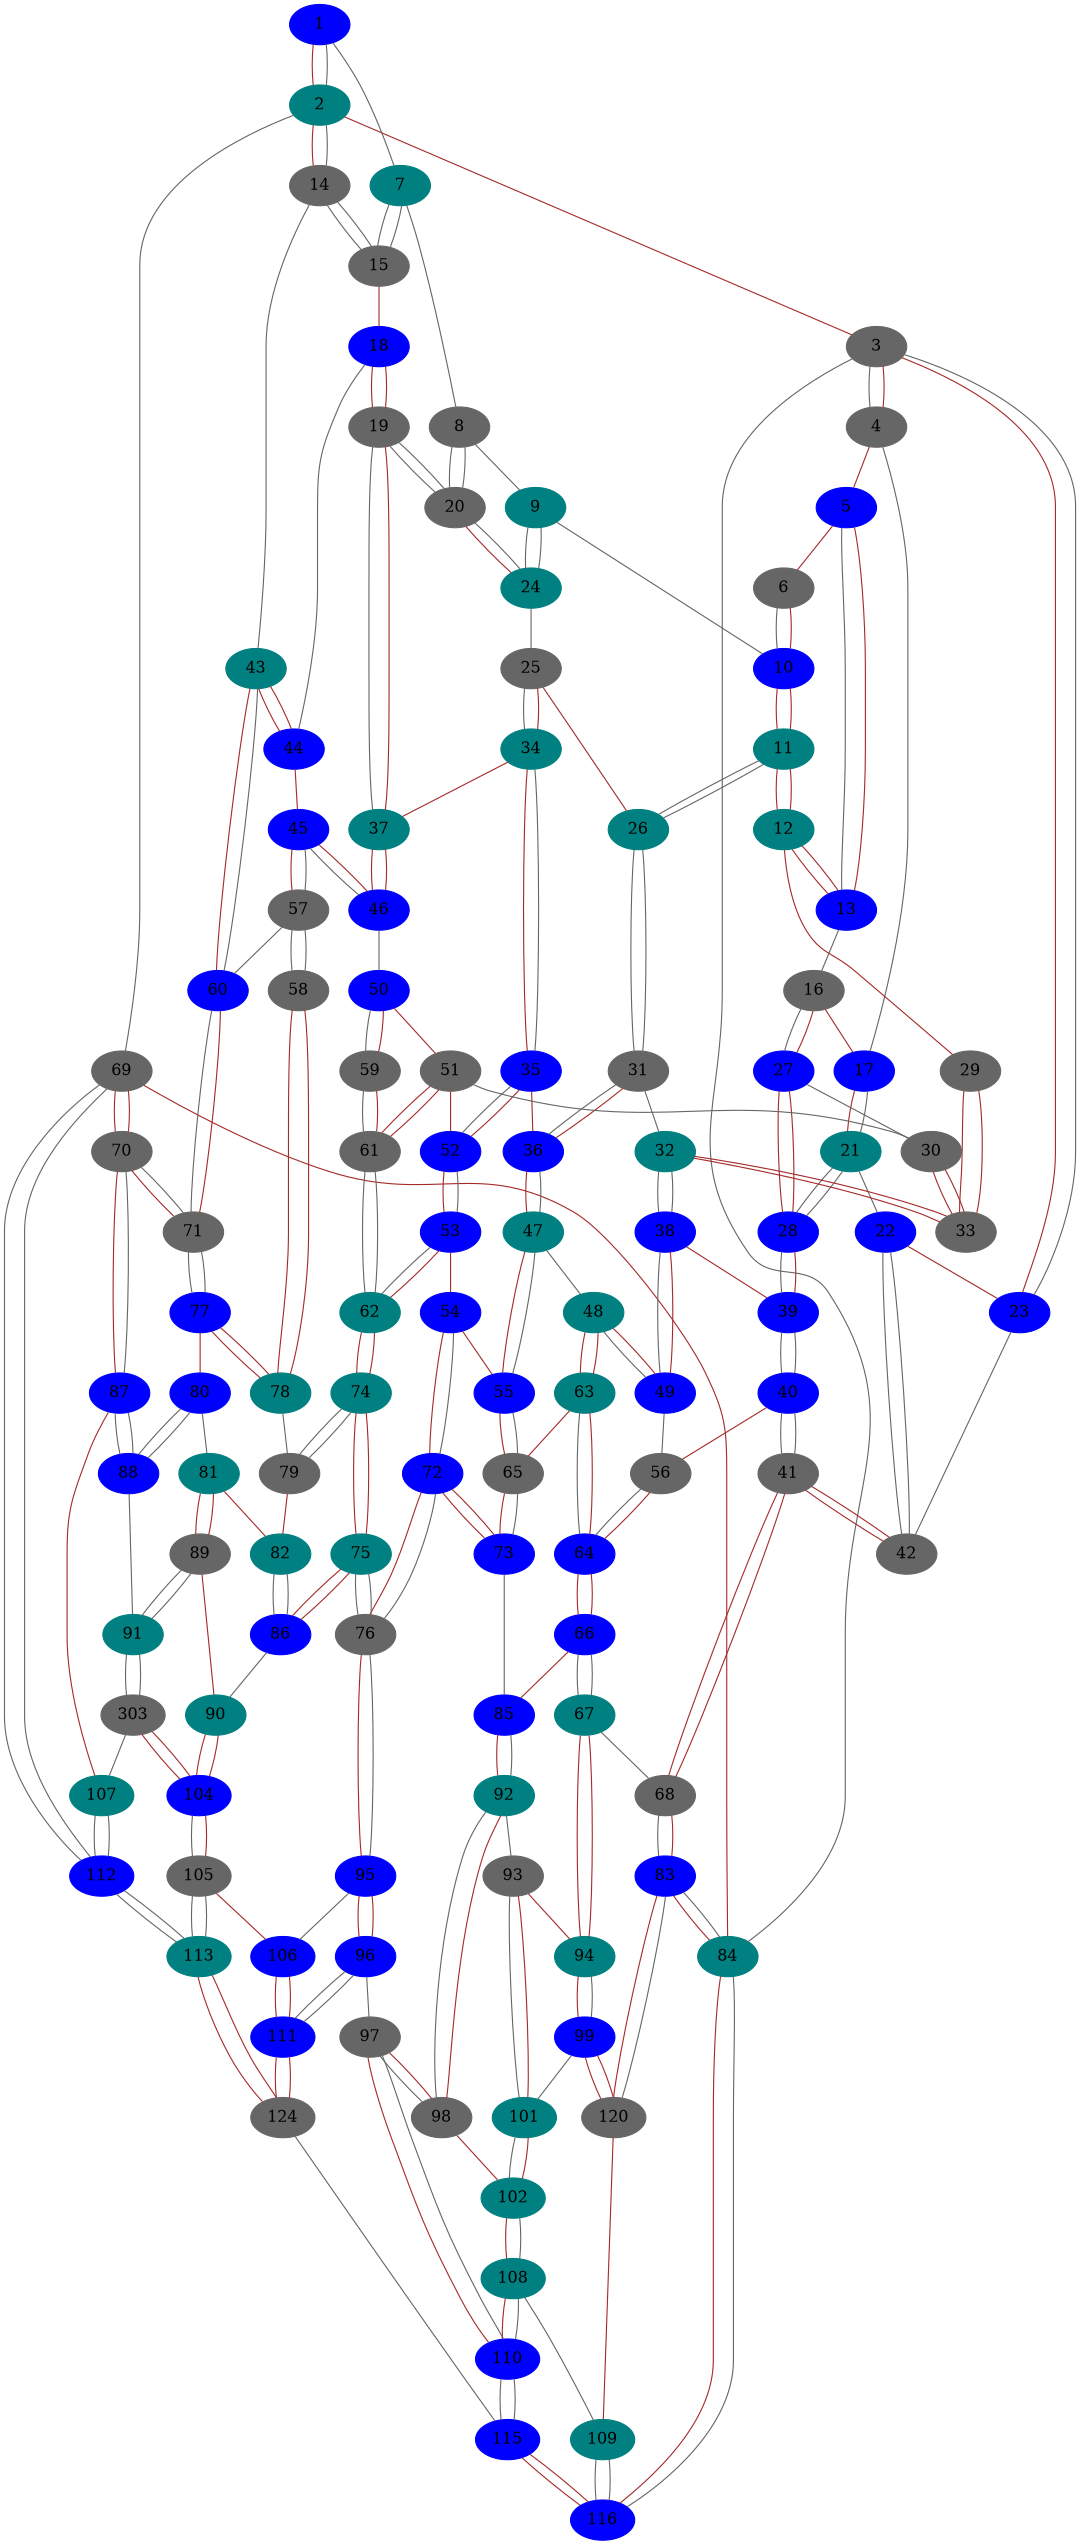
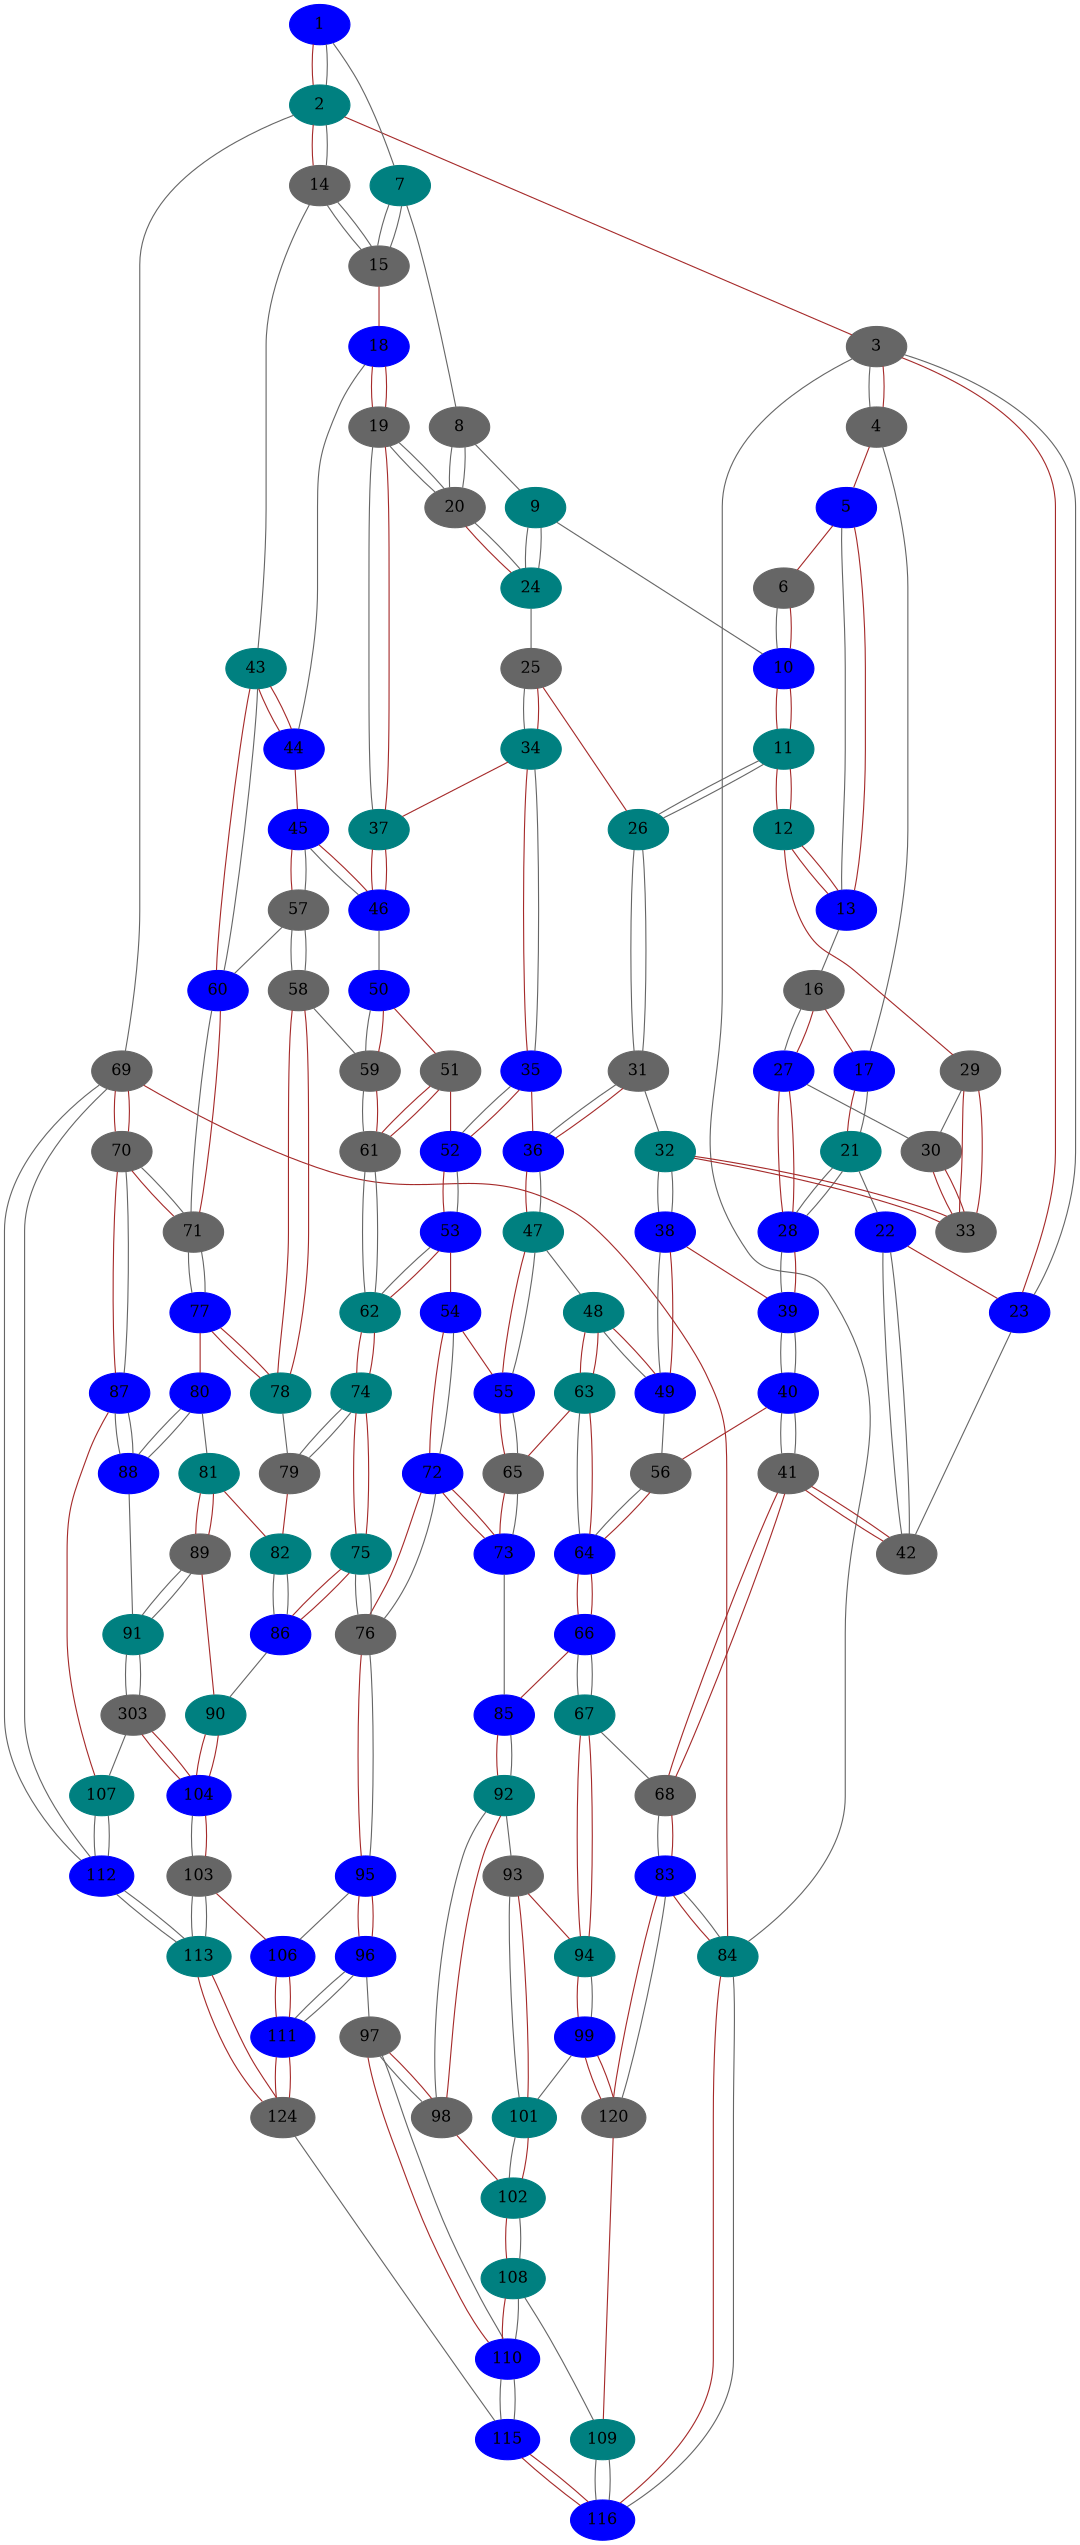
none -> (334, 1031)
(691, 1111) -> (951, 1111)
(199, 1876) -> (199, 1876)
